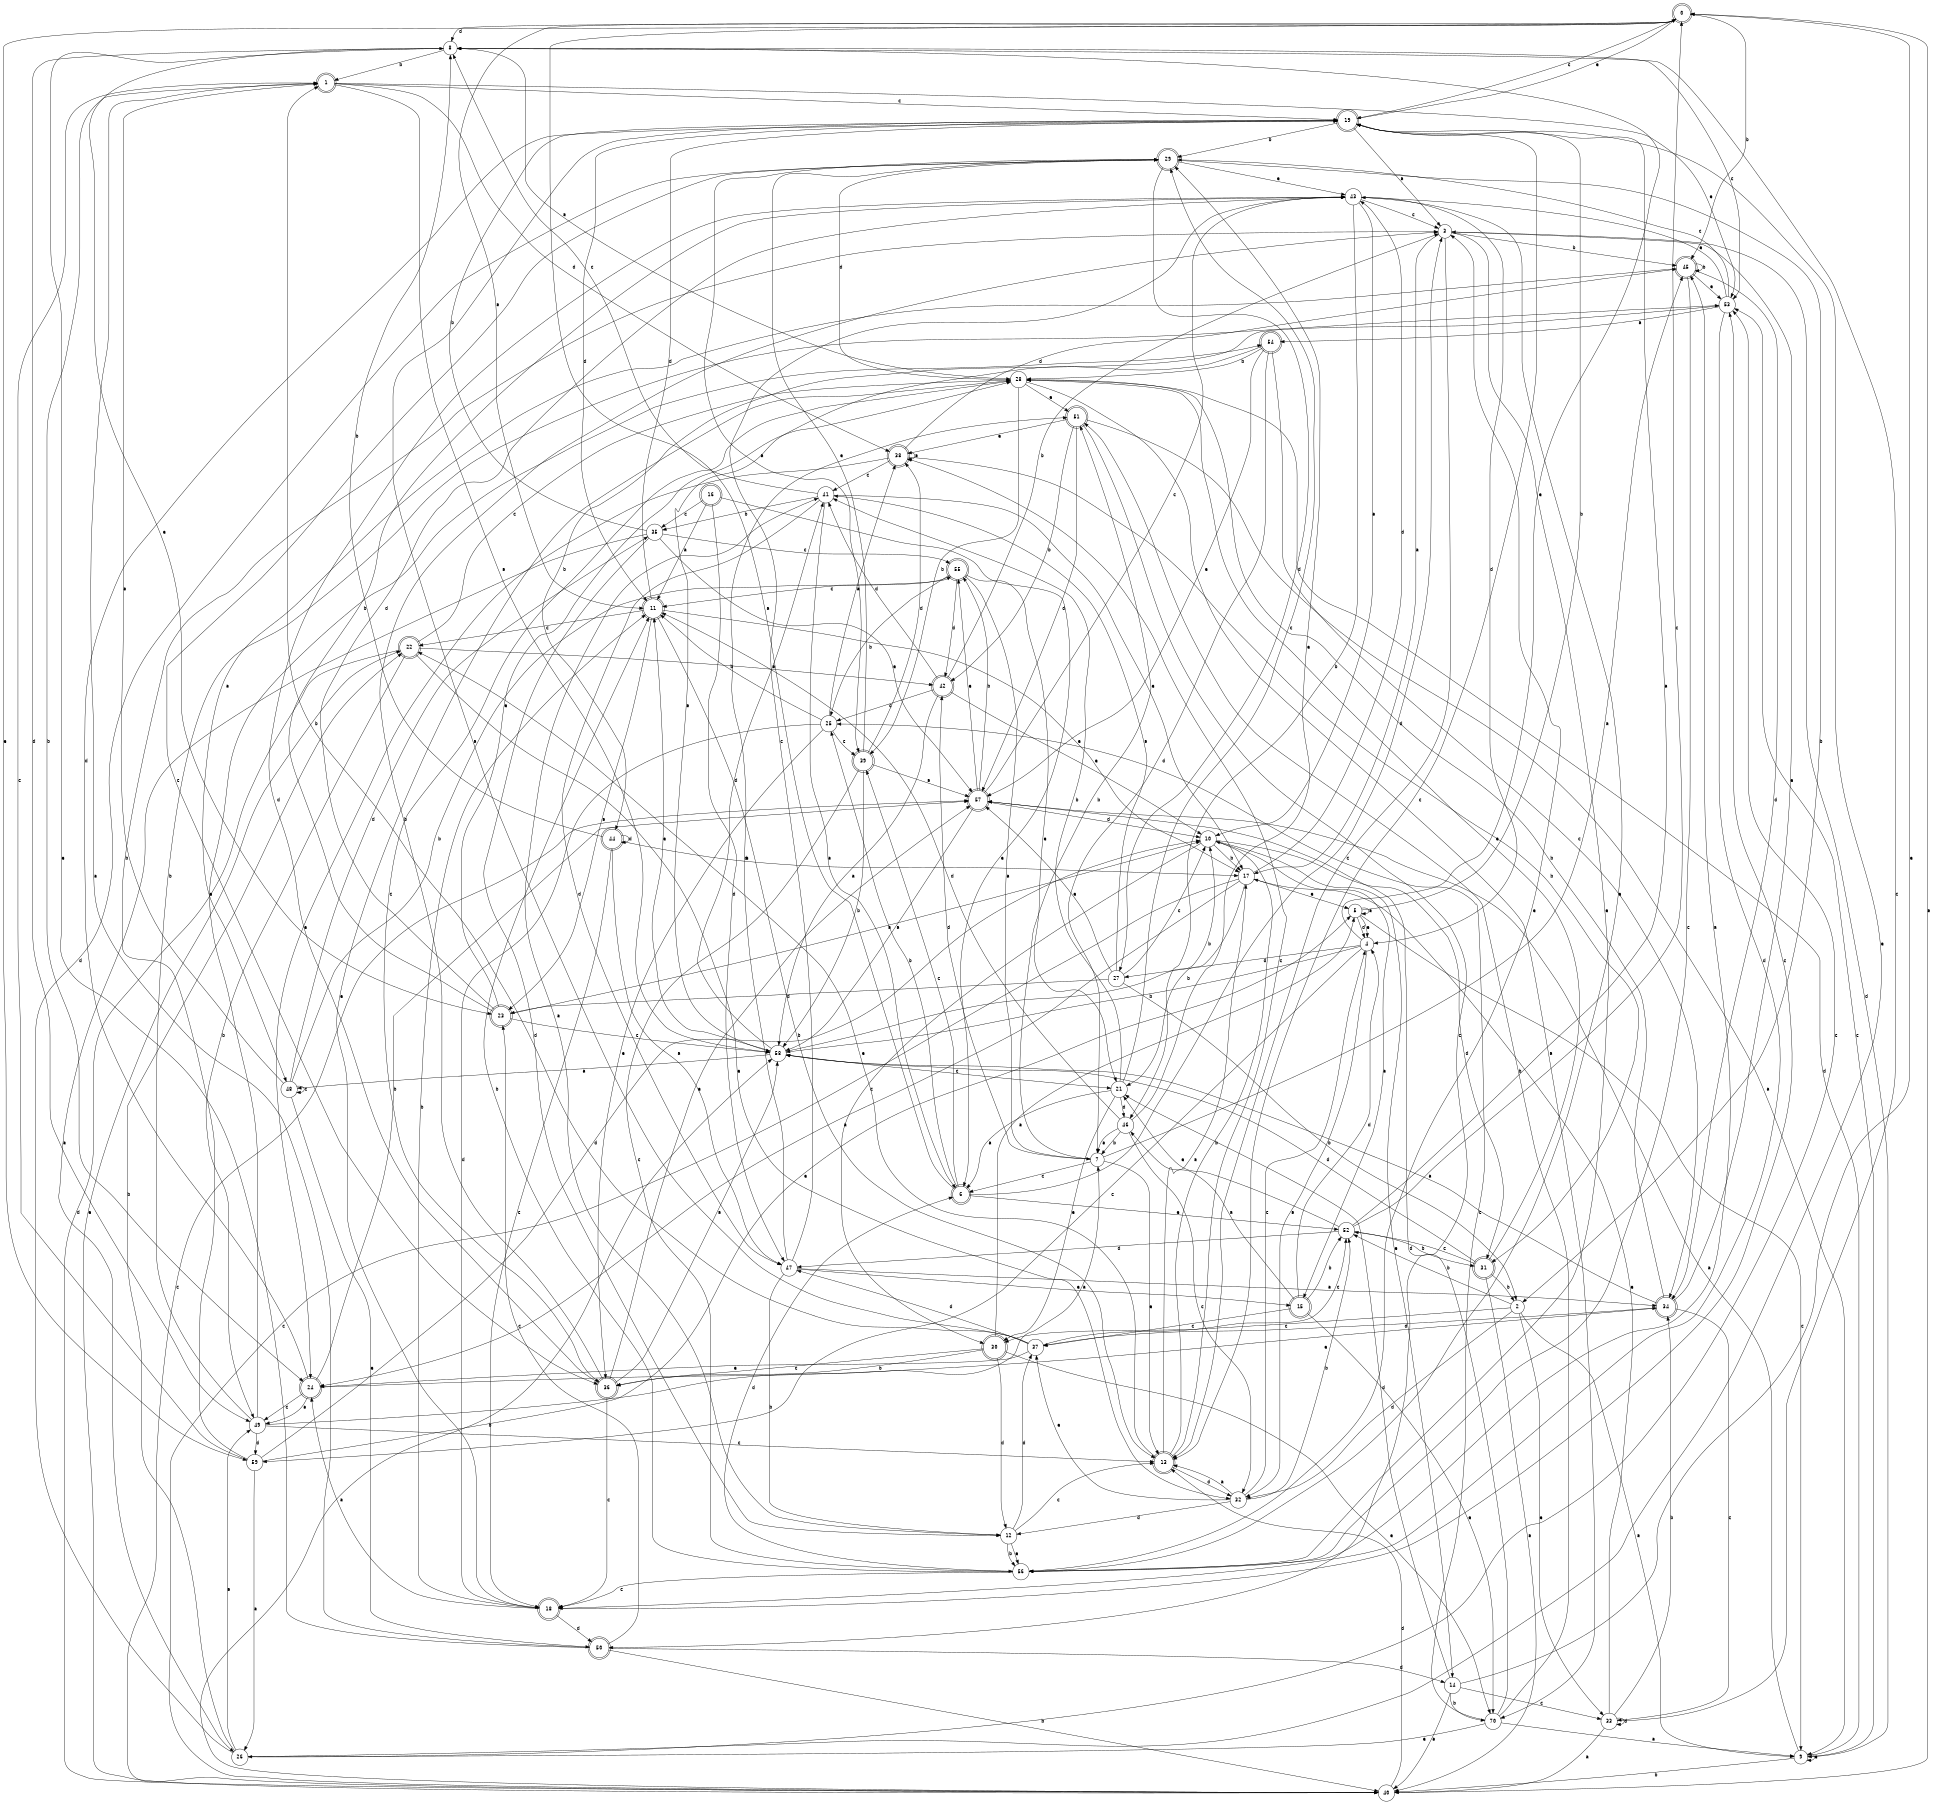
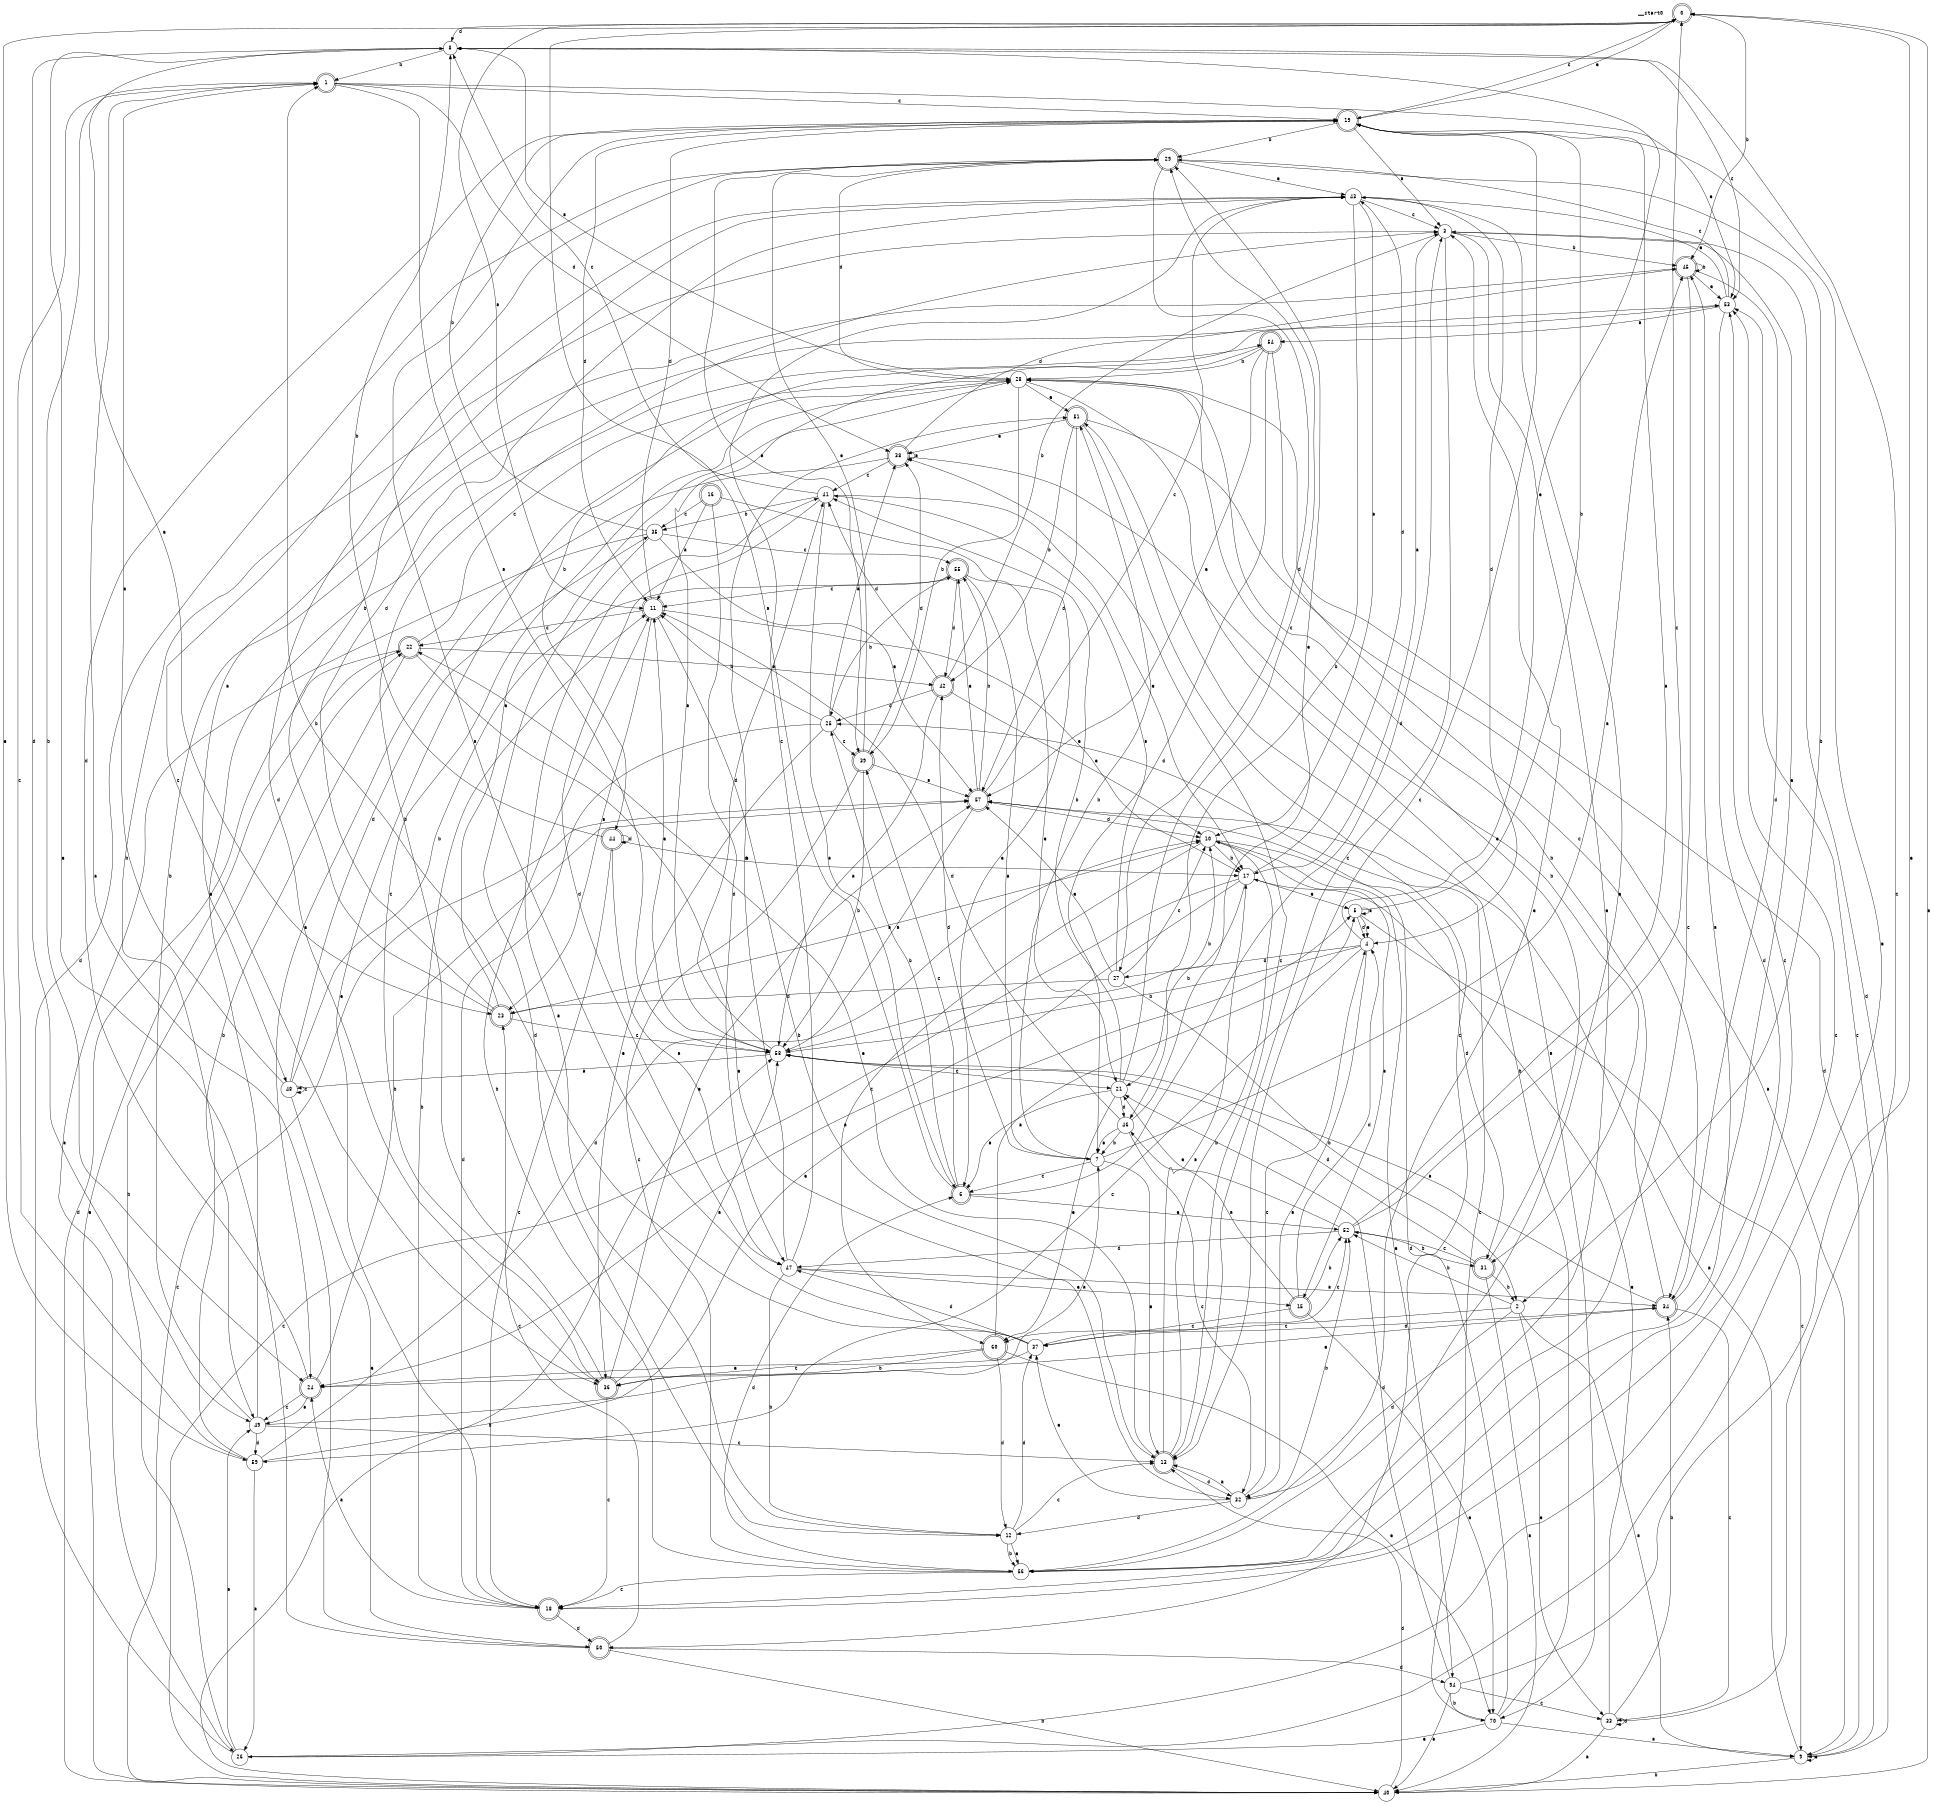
none -> (1651, 13)
(995, 1347) -> (995, 1347)
(1453, 1685) -> (1453, 1685)
